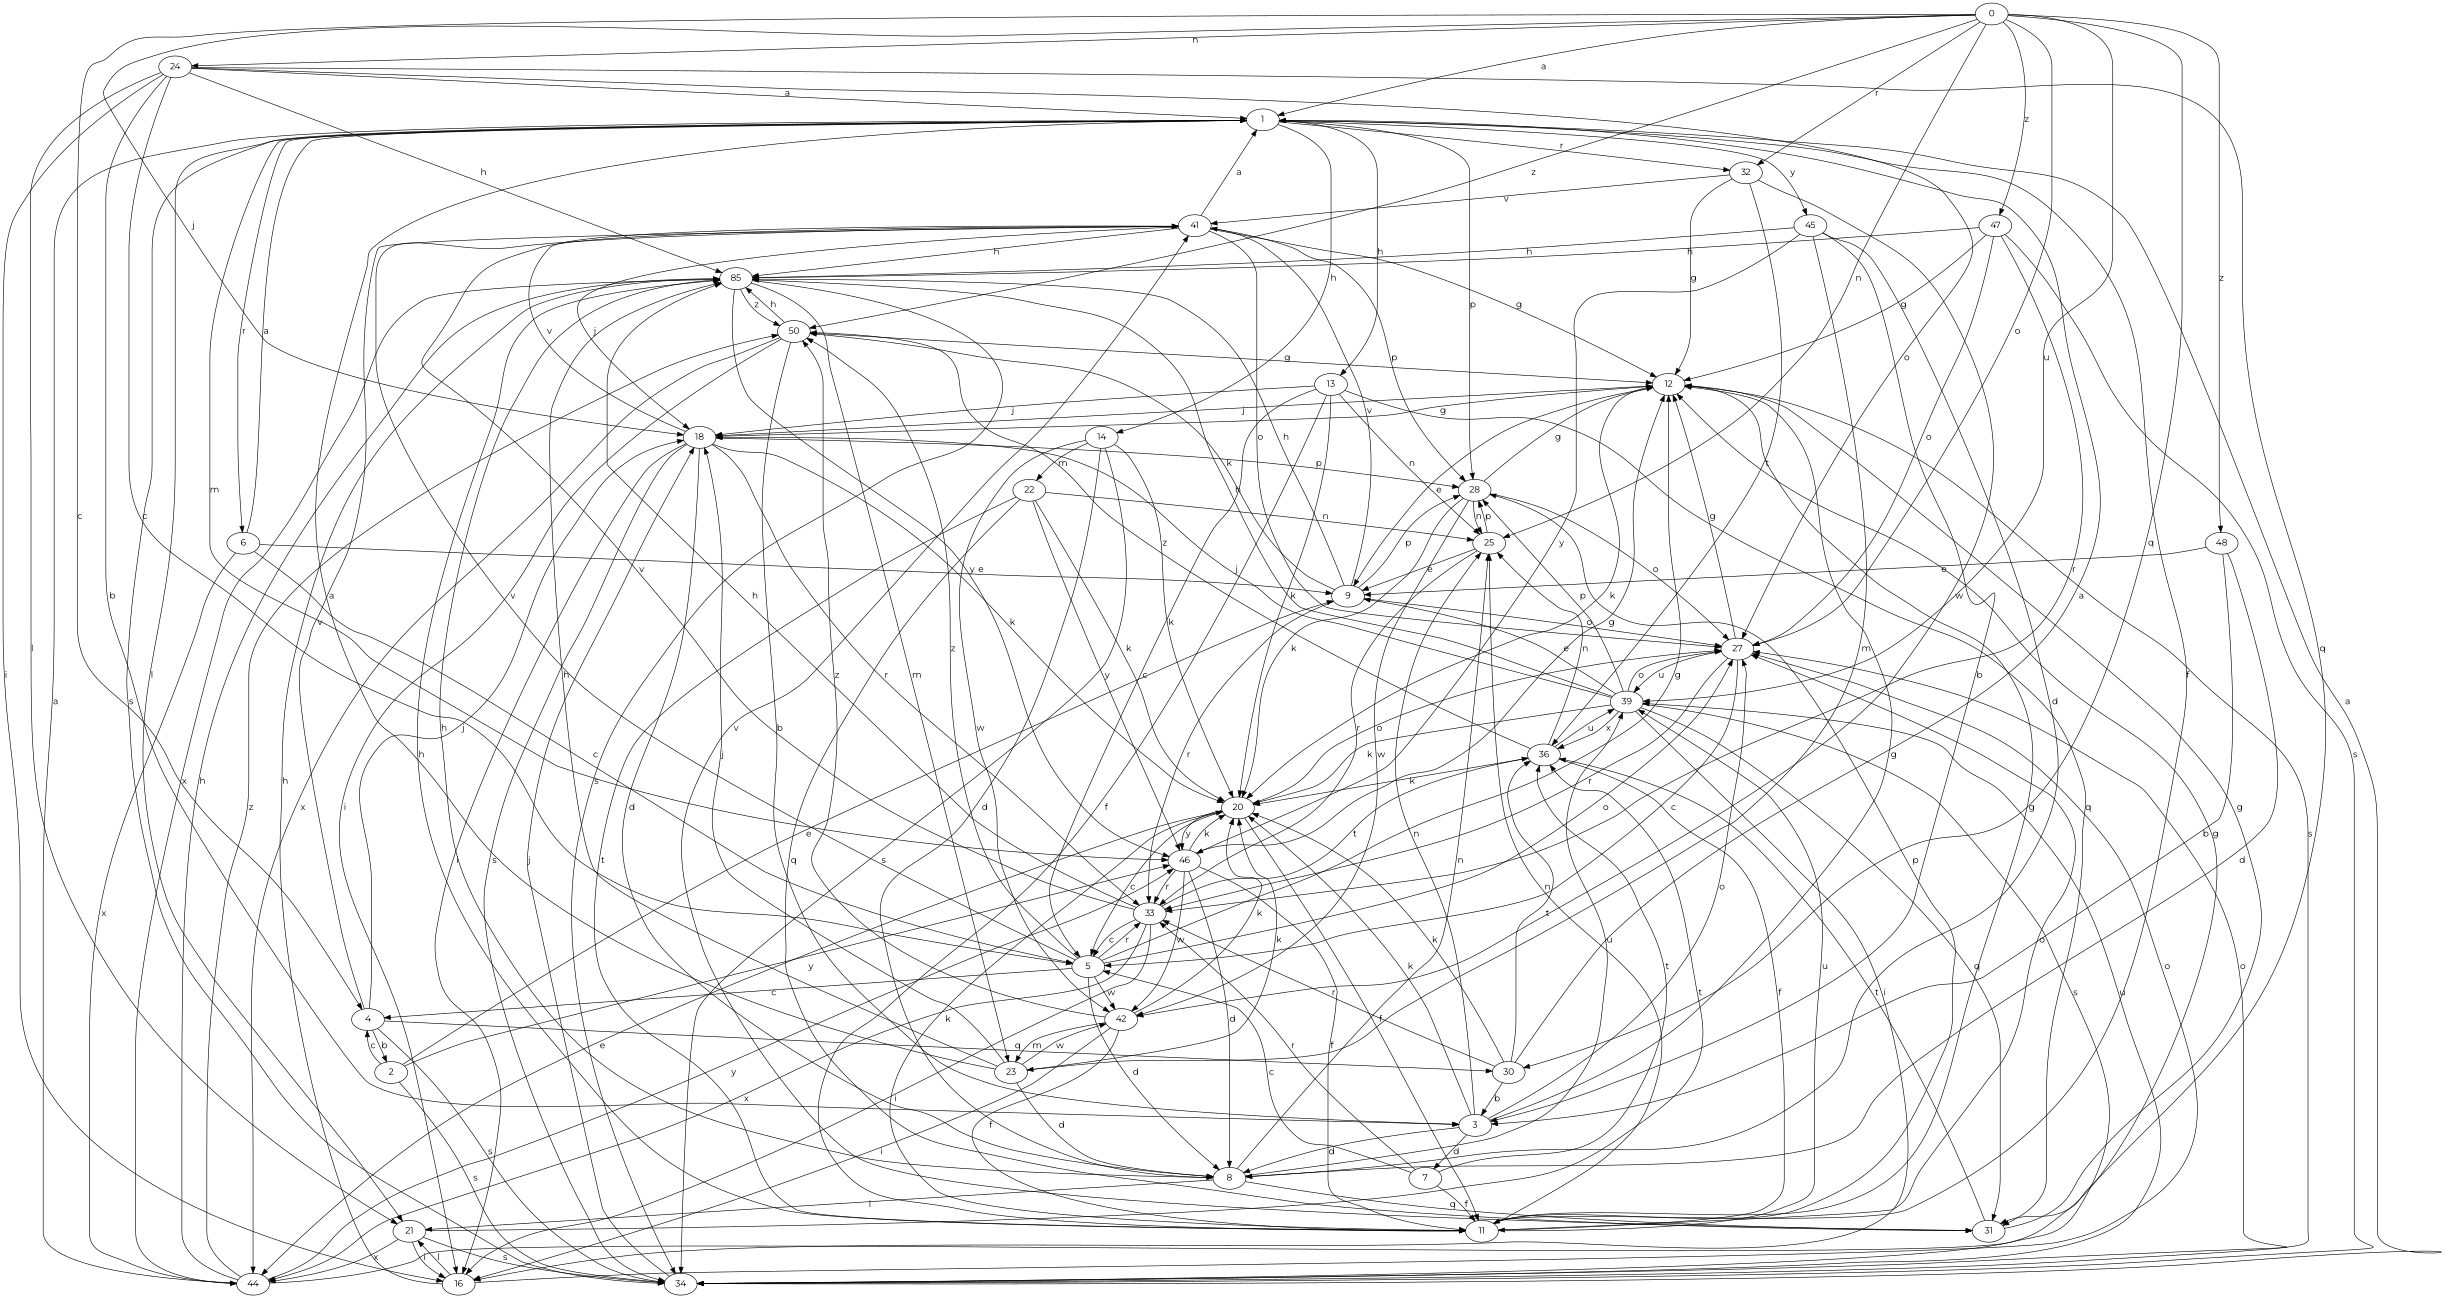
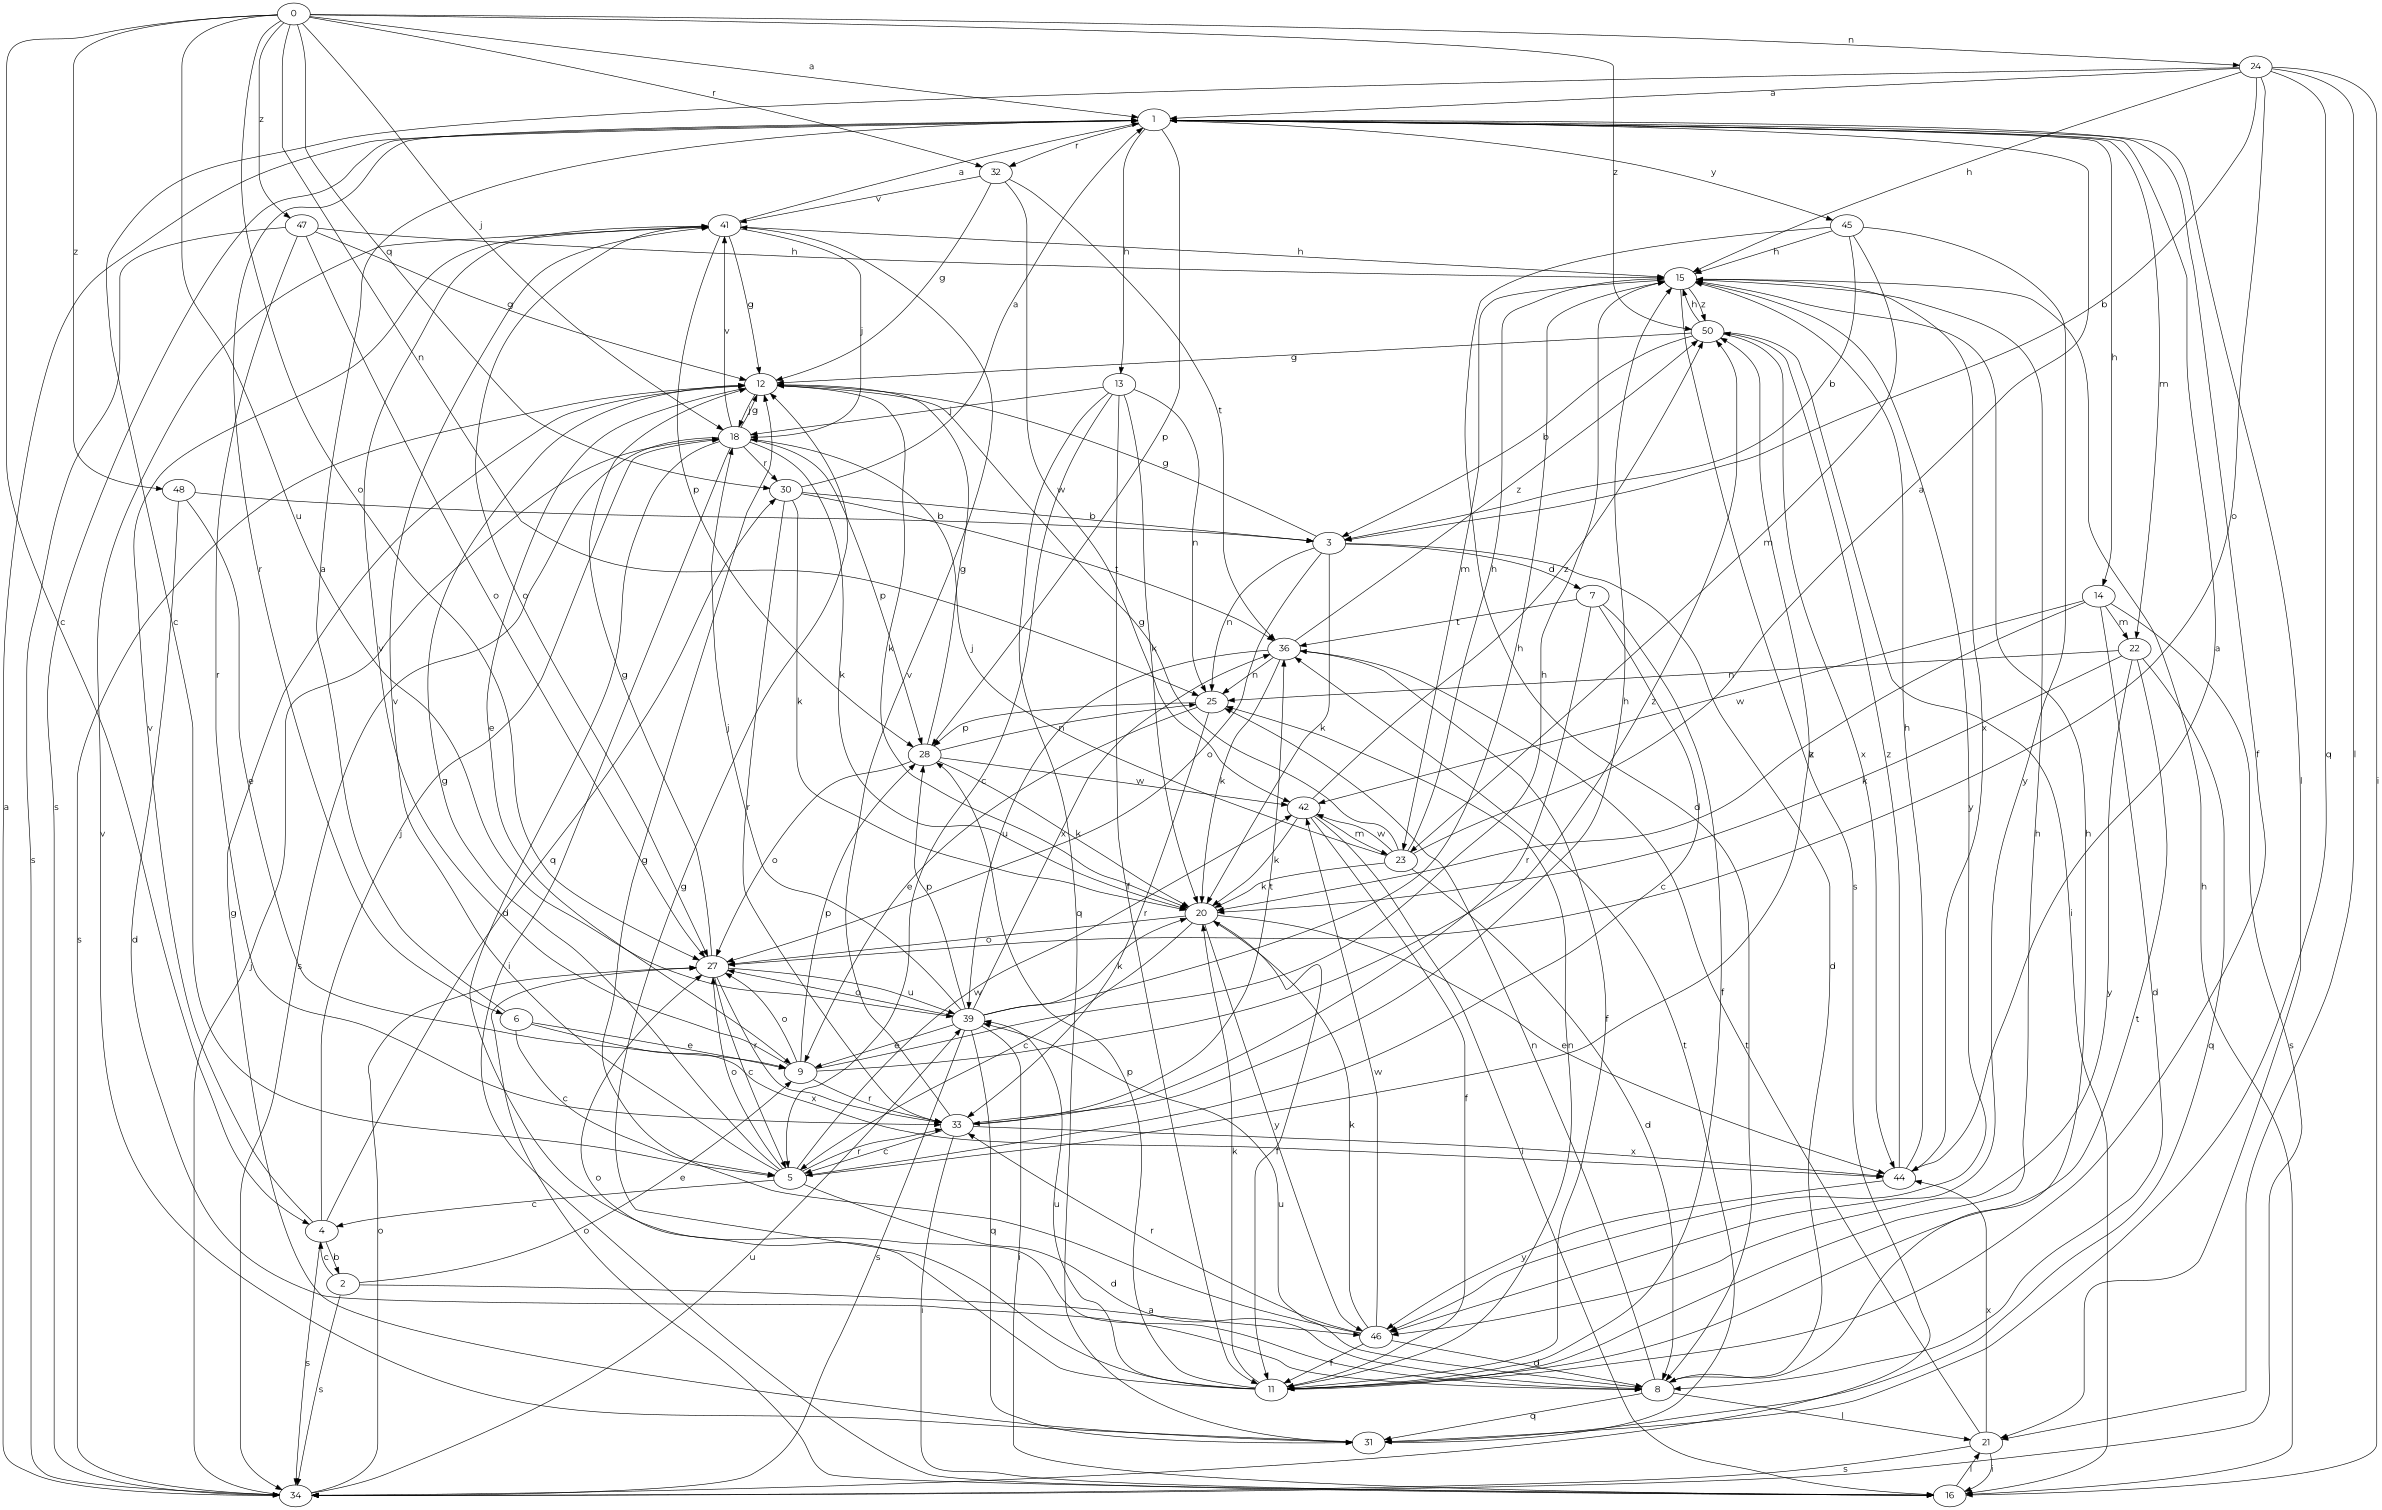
(736, 279) -> (1680, 279)
(210, 368) -> (2131, 168)
(1229, 464) -> (1654, 702)
(899, 694) -> (758, 462)
(811, 967) -> (1151, 1311)
(1800, 1250) -> (1105, 591)
